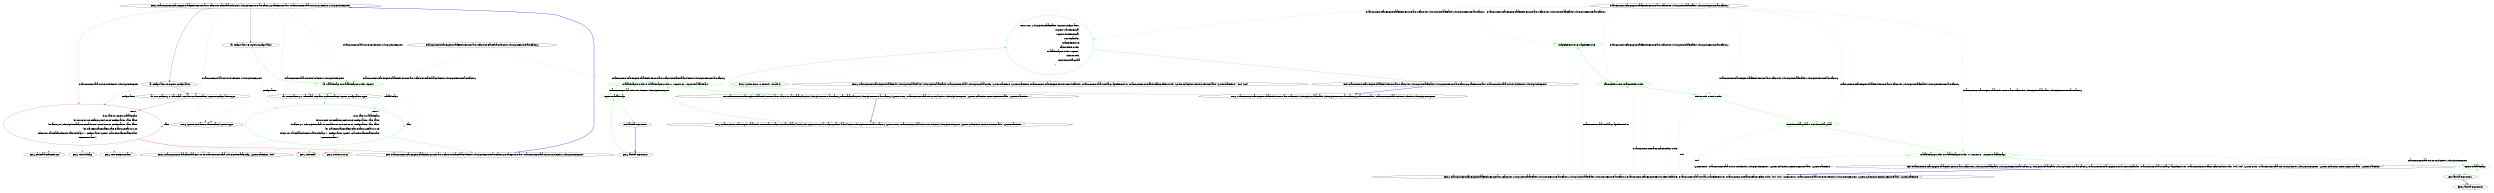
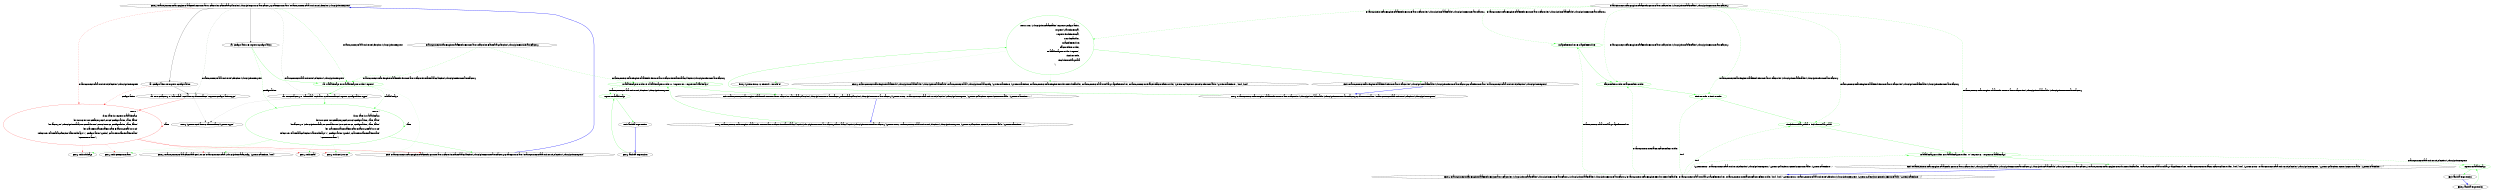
(45, 155) -> none
